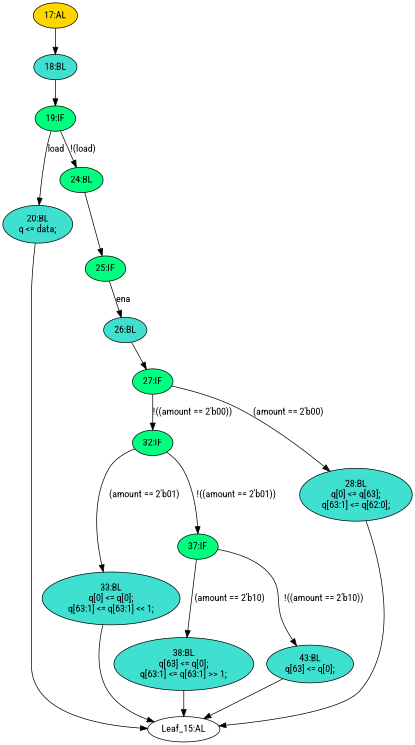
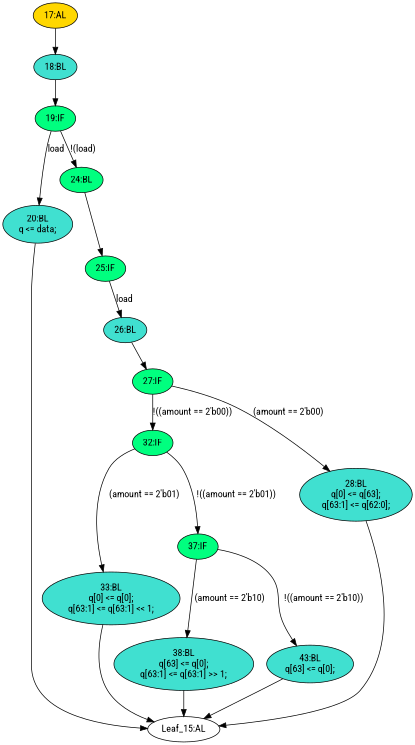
(123, 299) -> (125, 299)
